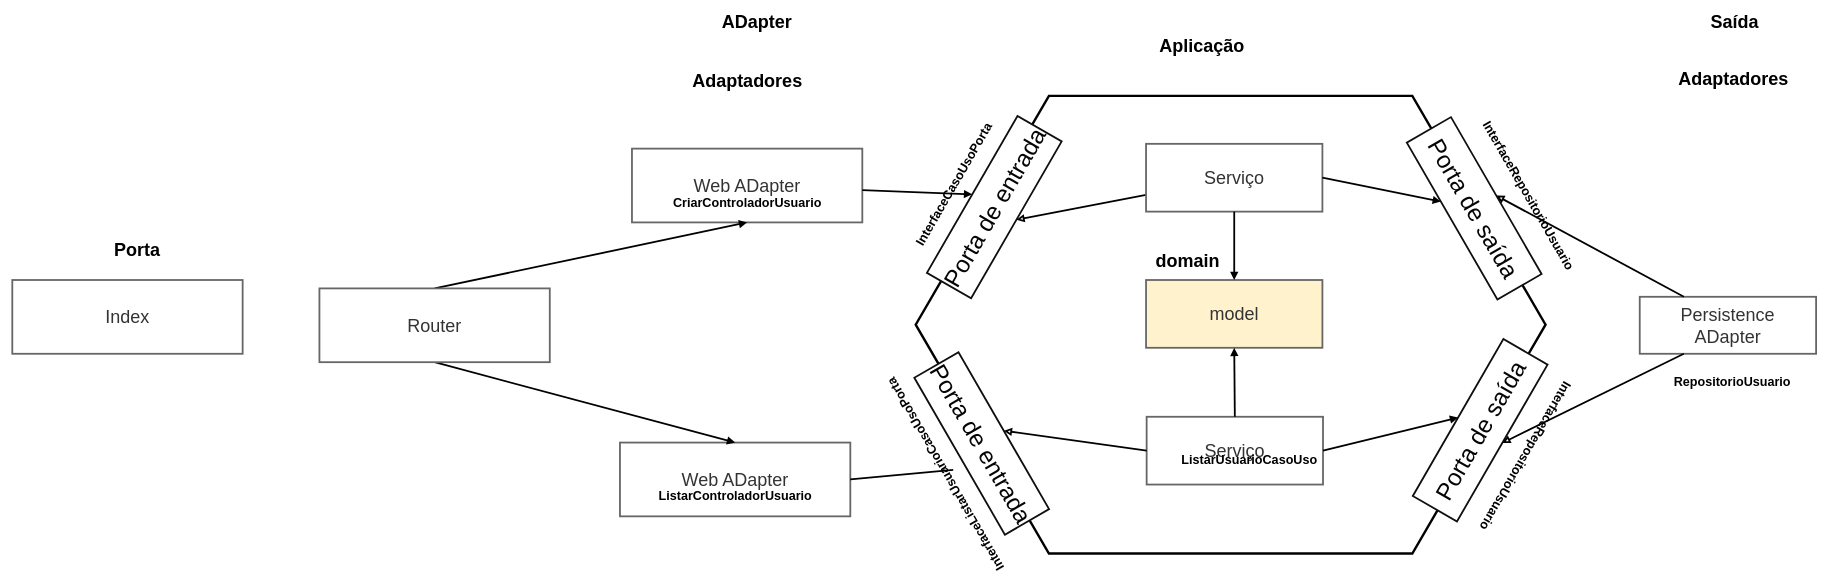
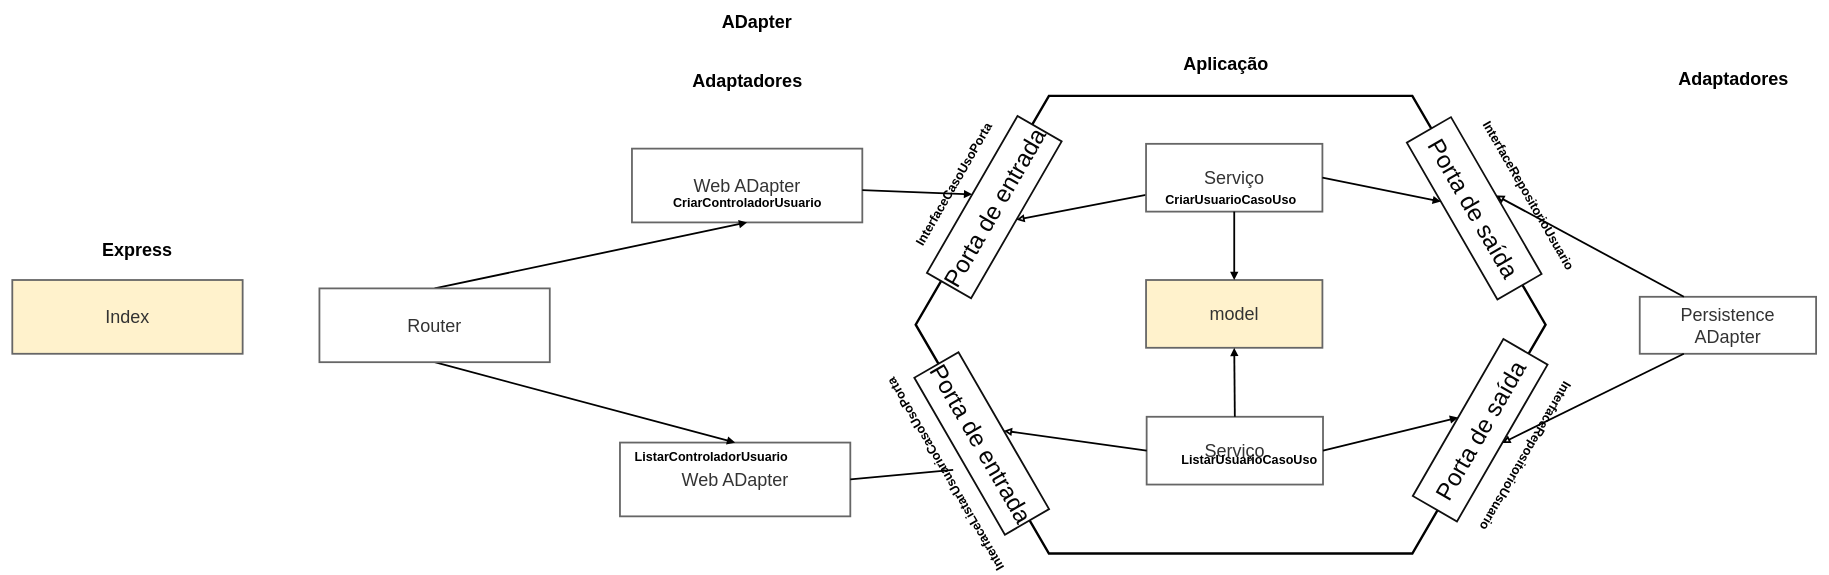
(1735, 21) -> none
(1202, 46) -> (1226, 64)
none -> (1231, 199)
(137, 250) -> (137, 250)
(1188, 261) -> none
(128, 317) -> (128, 317)
(1733, 382) -> none
(735, 496) -> (711, 457)
